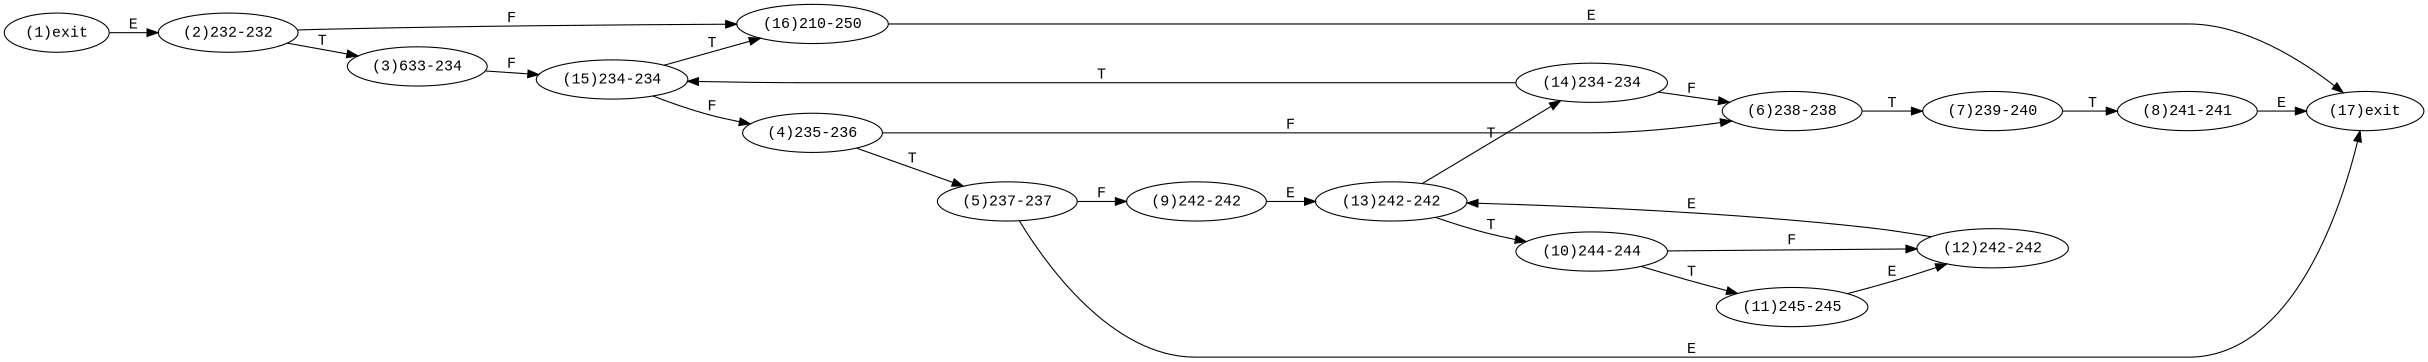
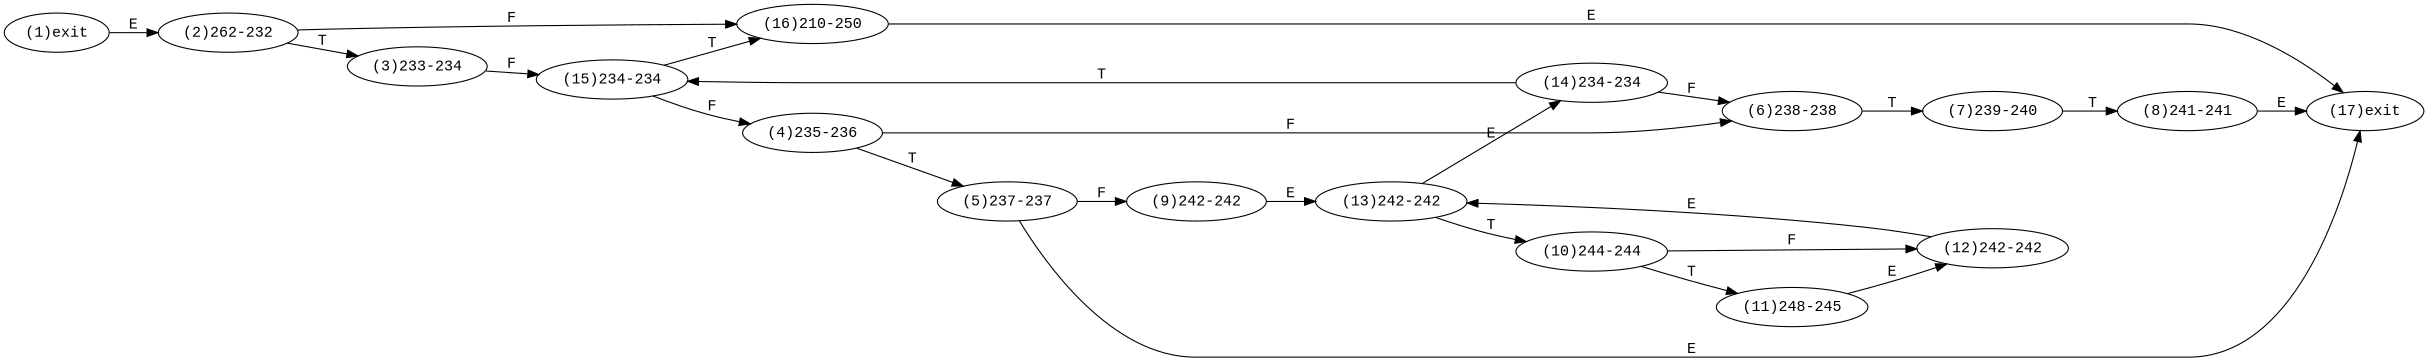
(228, 33) -> (228, 33)
(417, 66) -> (417, 66)
(1491, 133) -> (1491, 133)
(1792, 307) -> (1792, 307)
